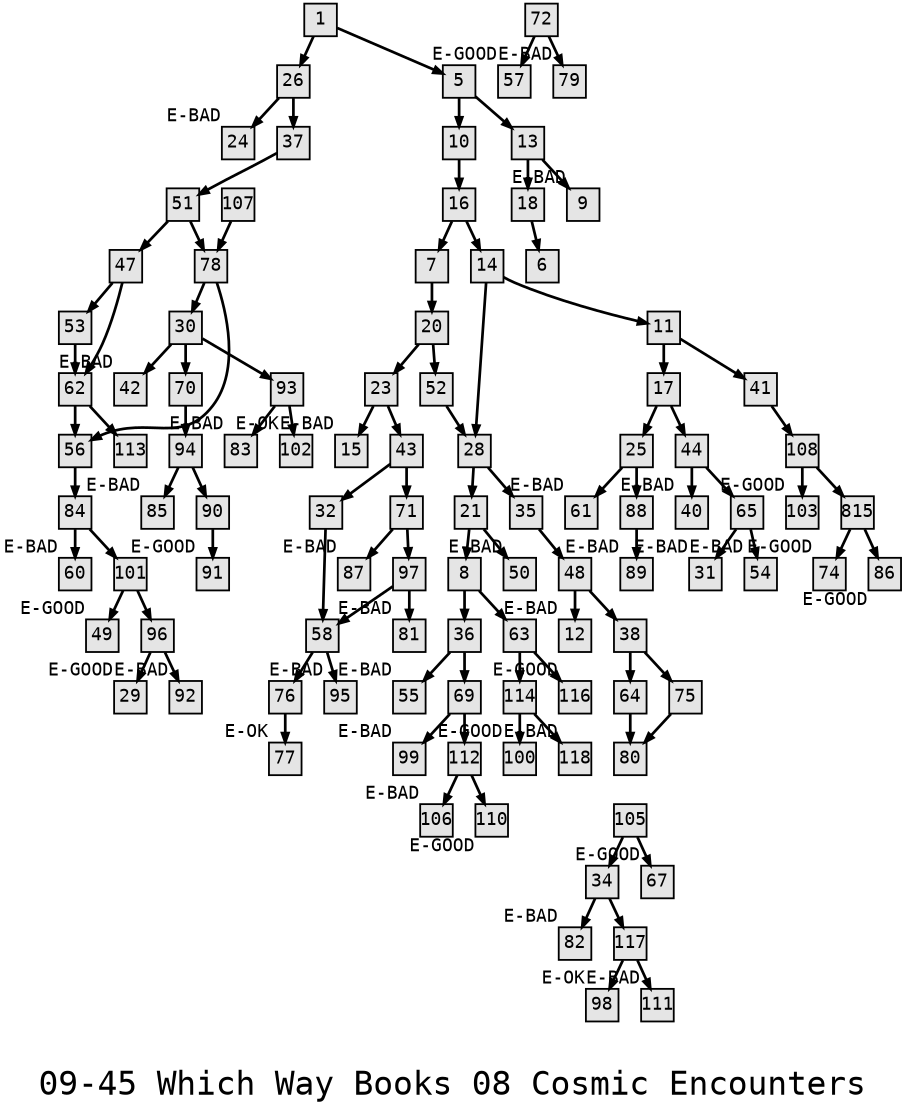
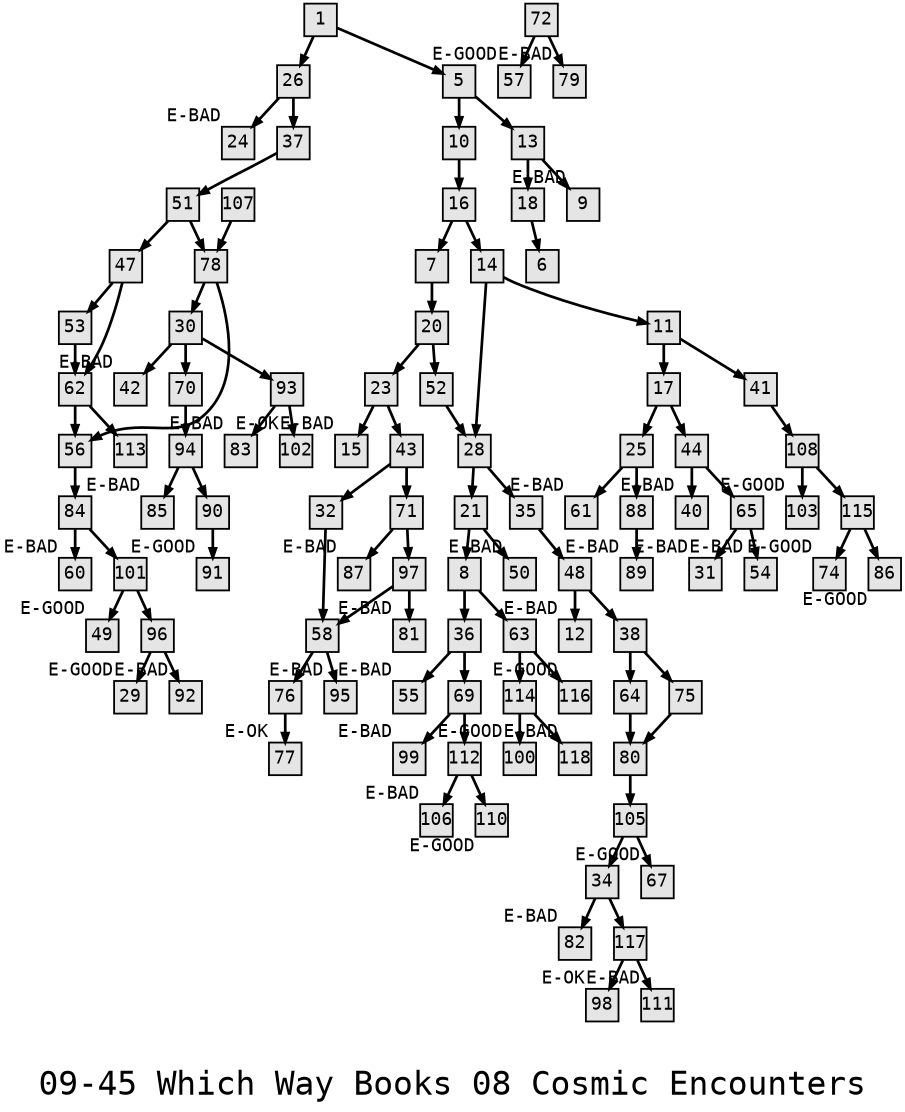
(858, 513) -> (858, 513)
none -> (630, 785)
